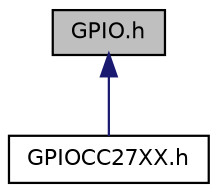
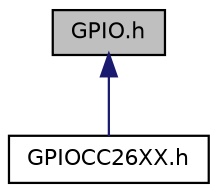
(109, 159) -> (109, 159)
